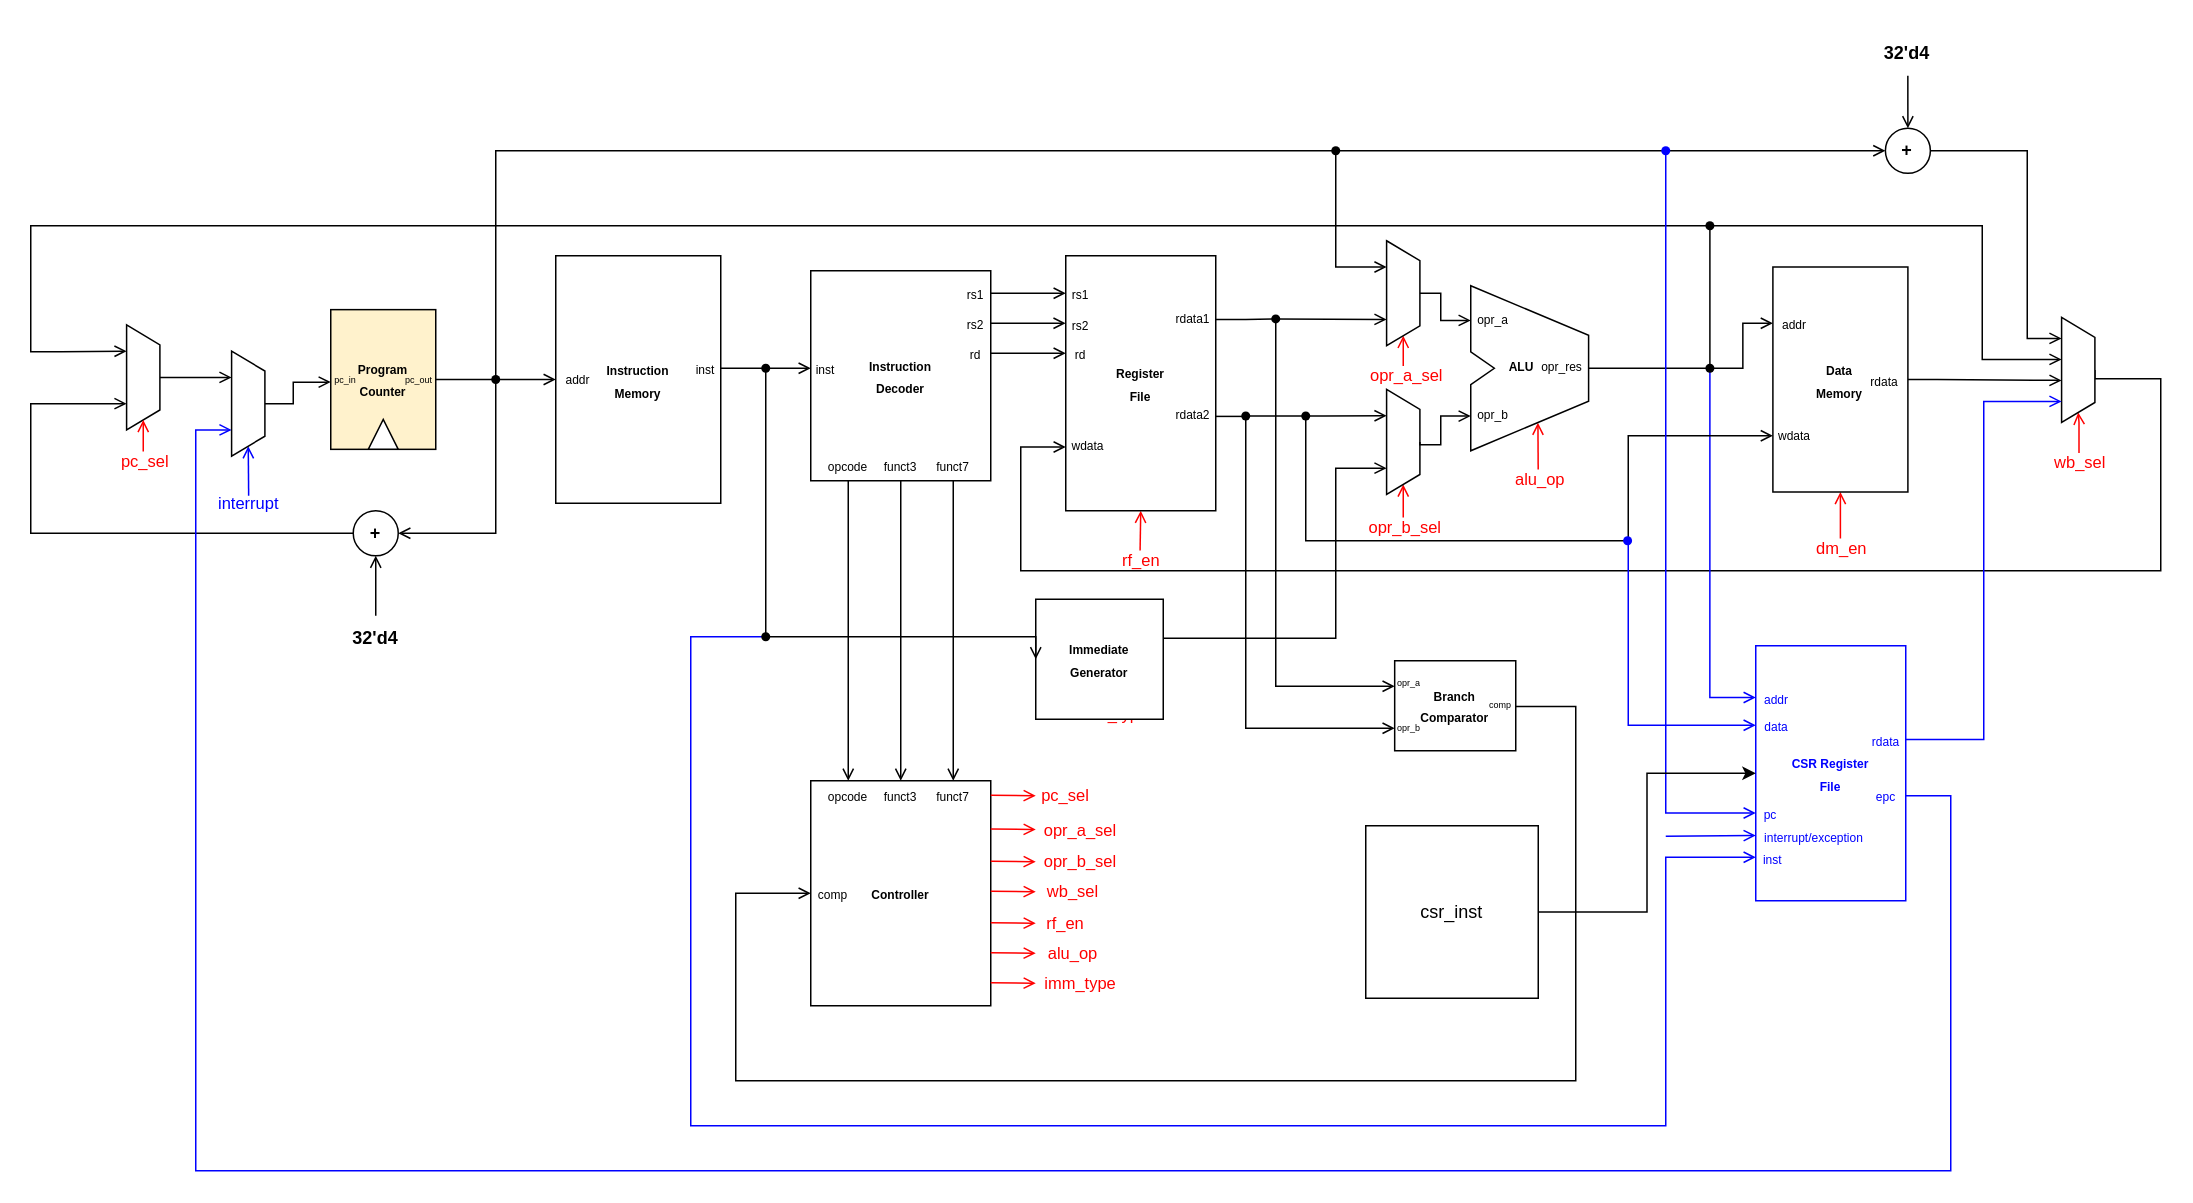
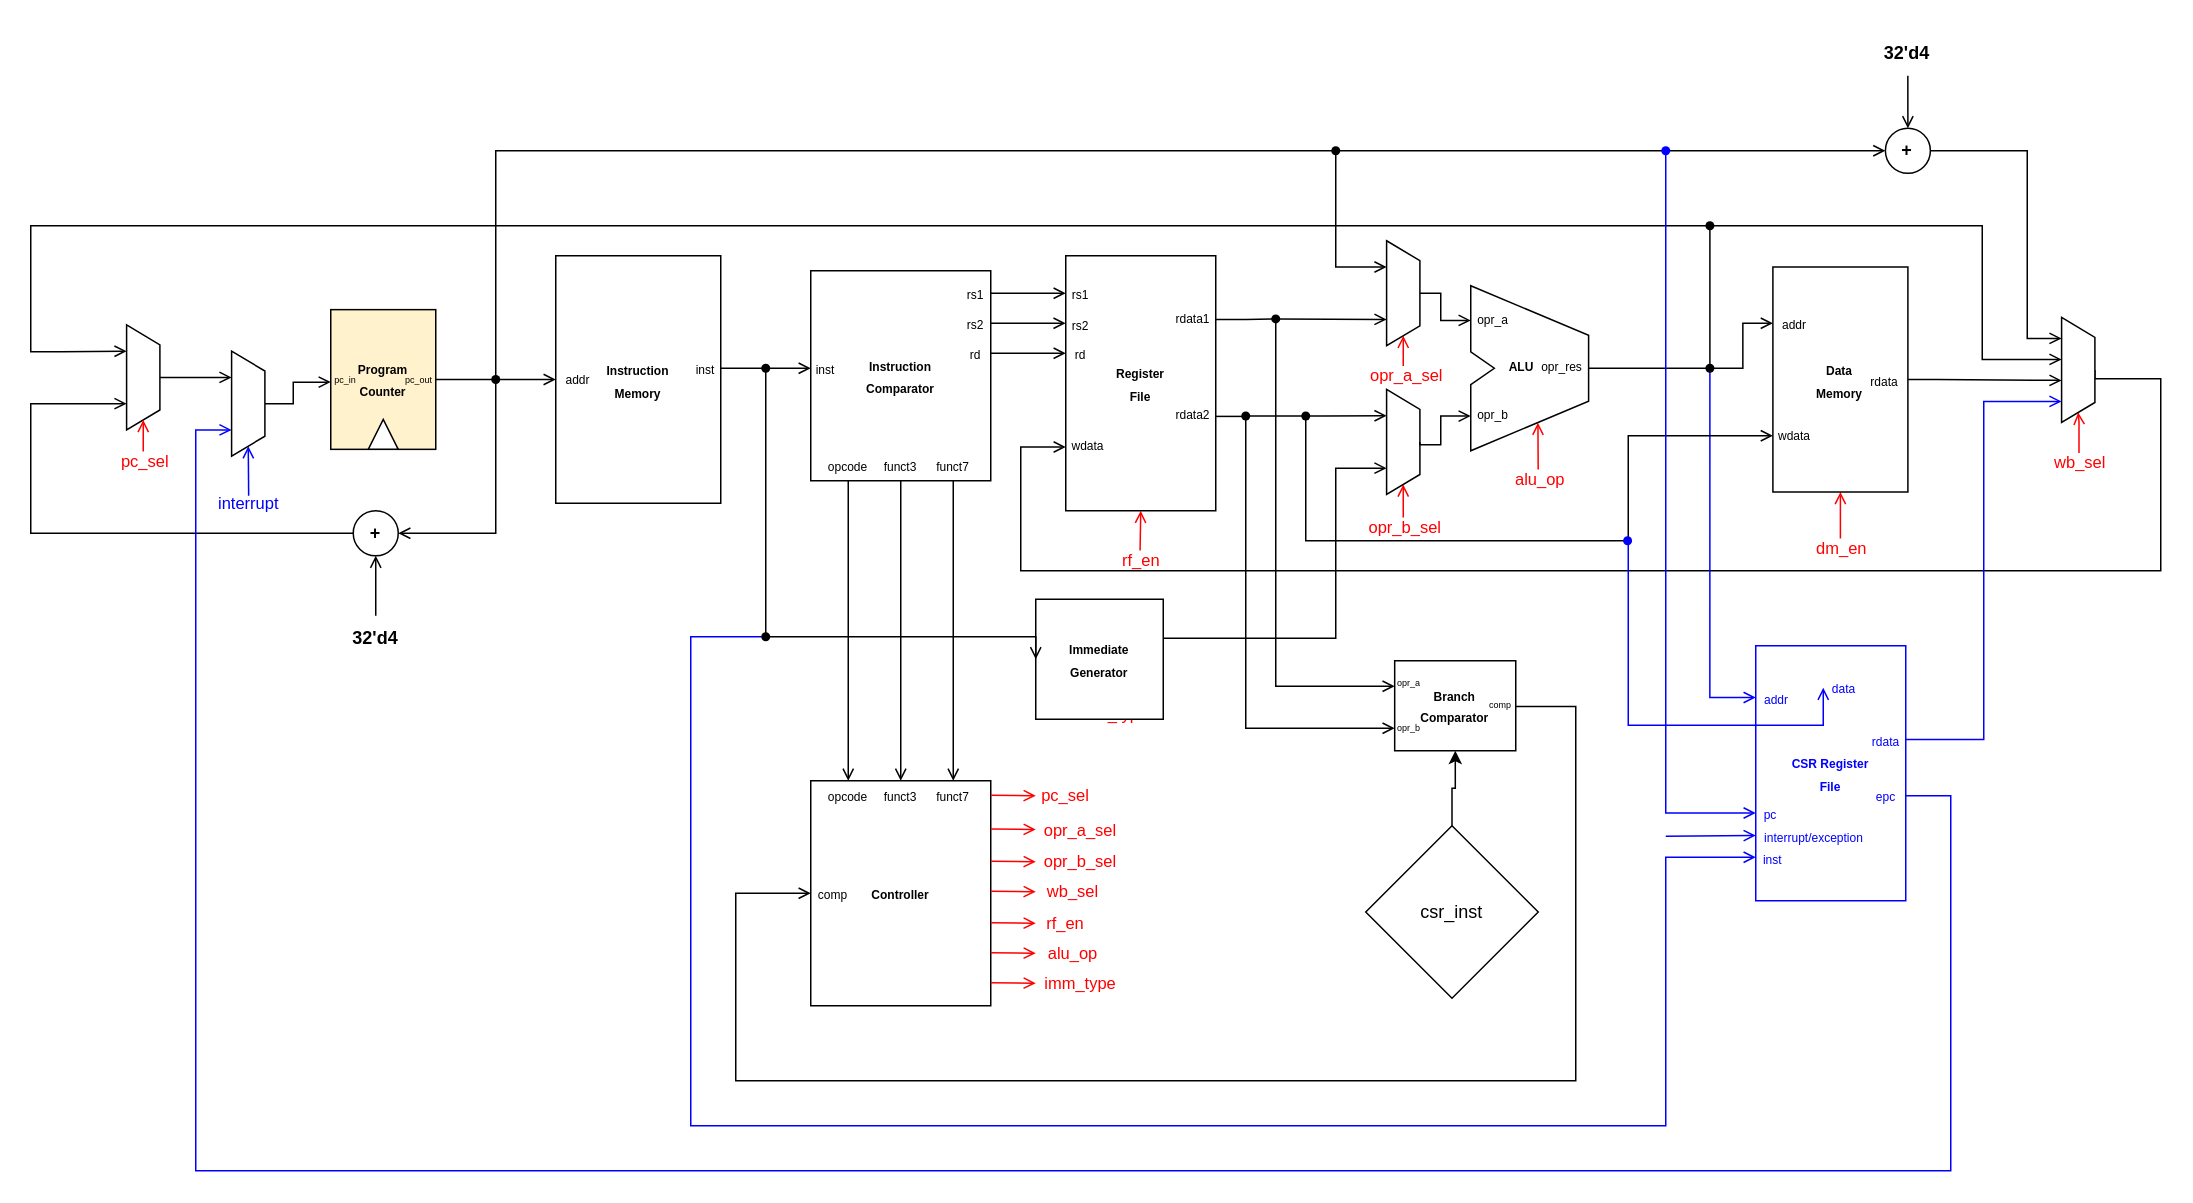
(901, 376) -> (901, 376)
(1776, 725) -> (1844, 688)
(1647, 848) -> (1452, 792)
(1452, 912) -> (1452, 912)
